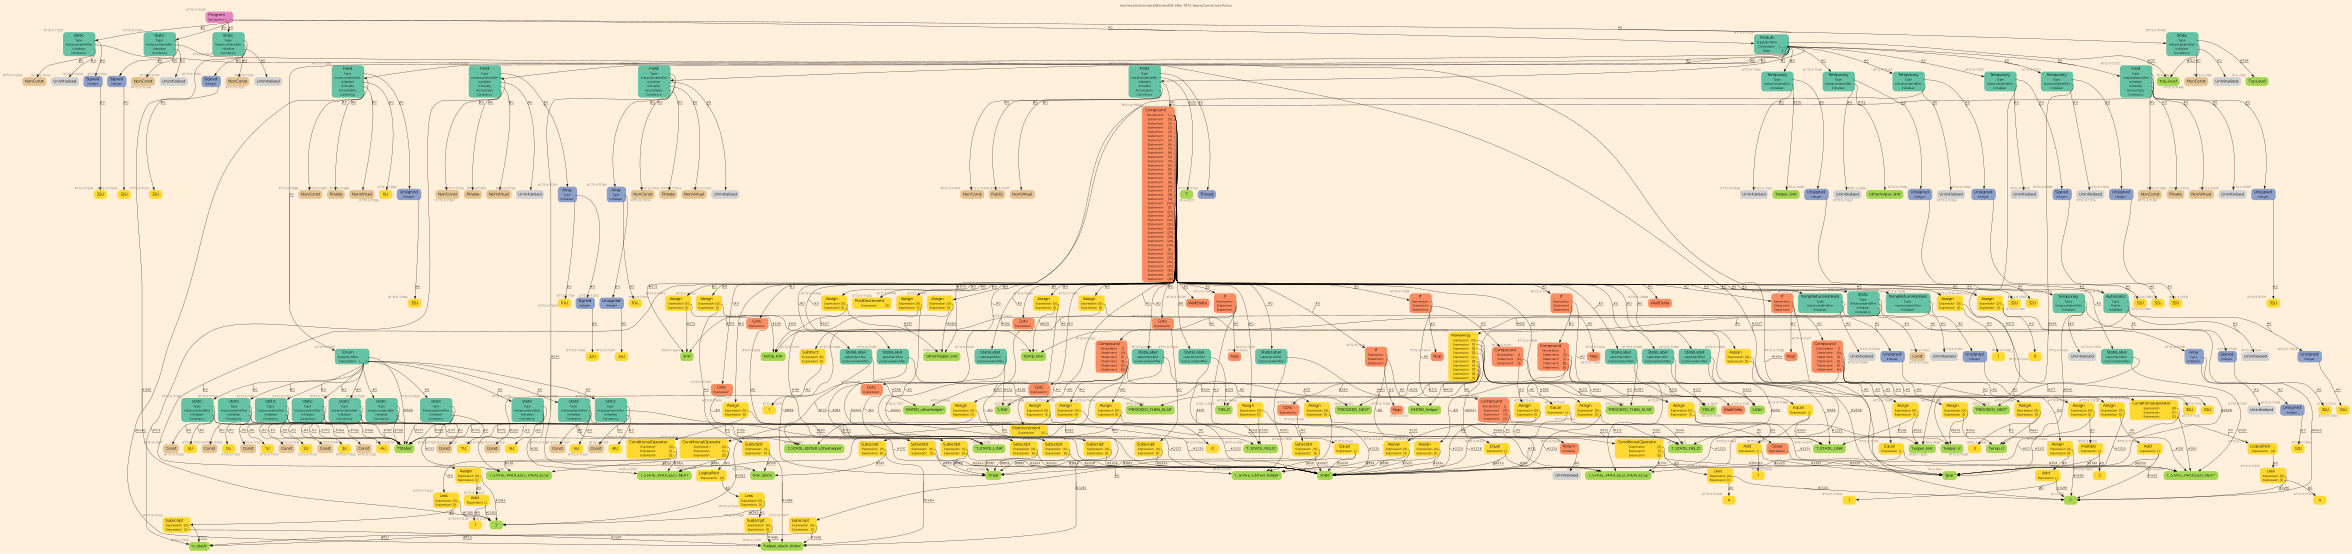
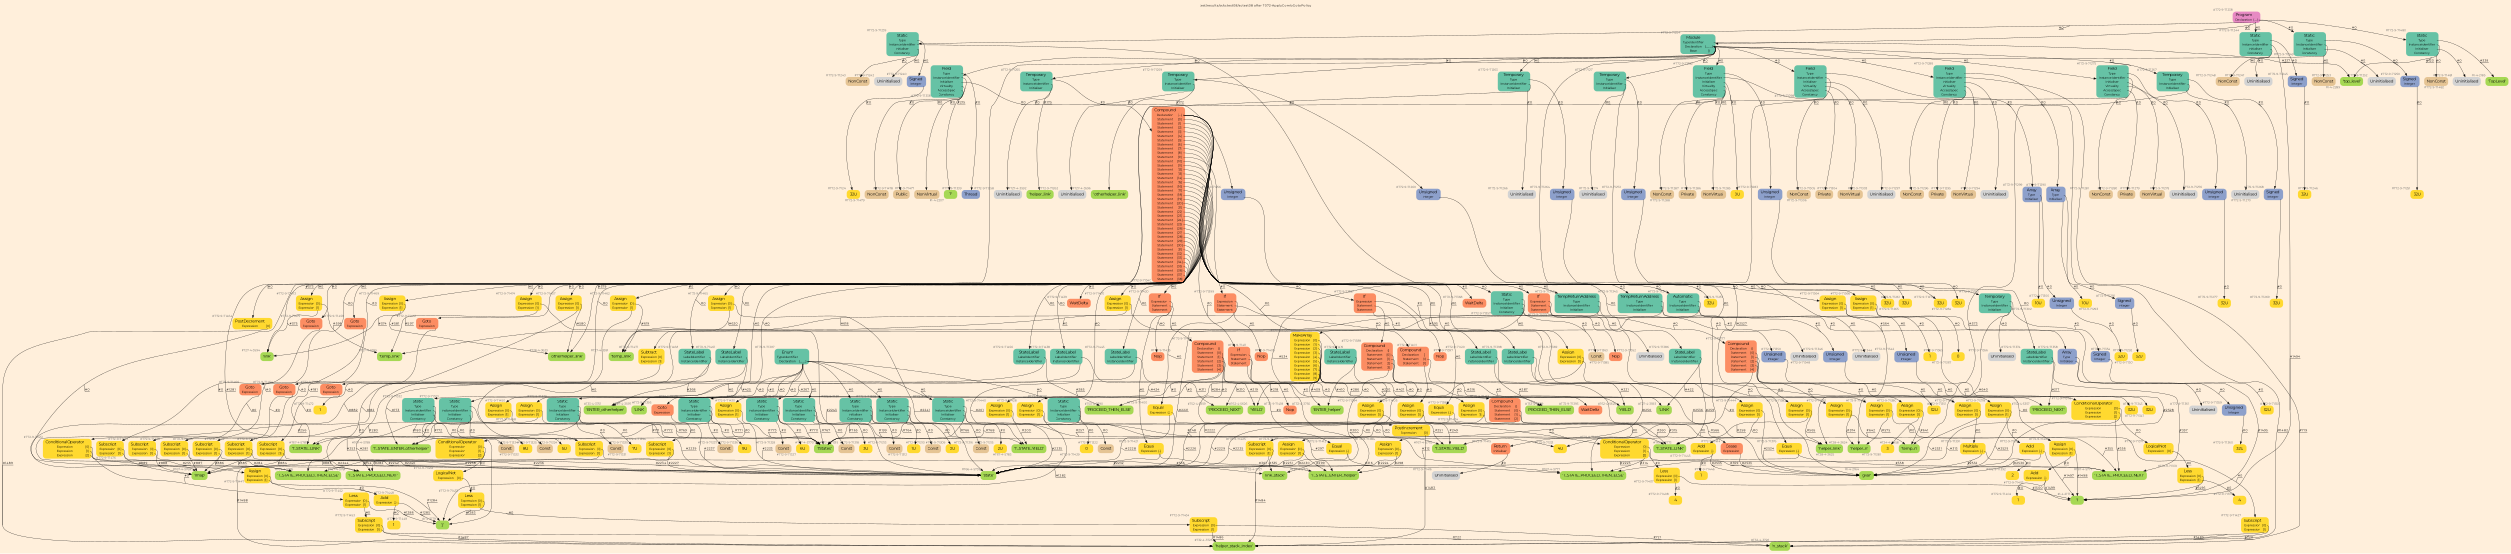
(984, 61) -> (1543, 266)
(2116, 306) -> (1683, 306)
(400, 391) -> none
none -> (390, 542)
